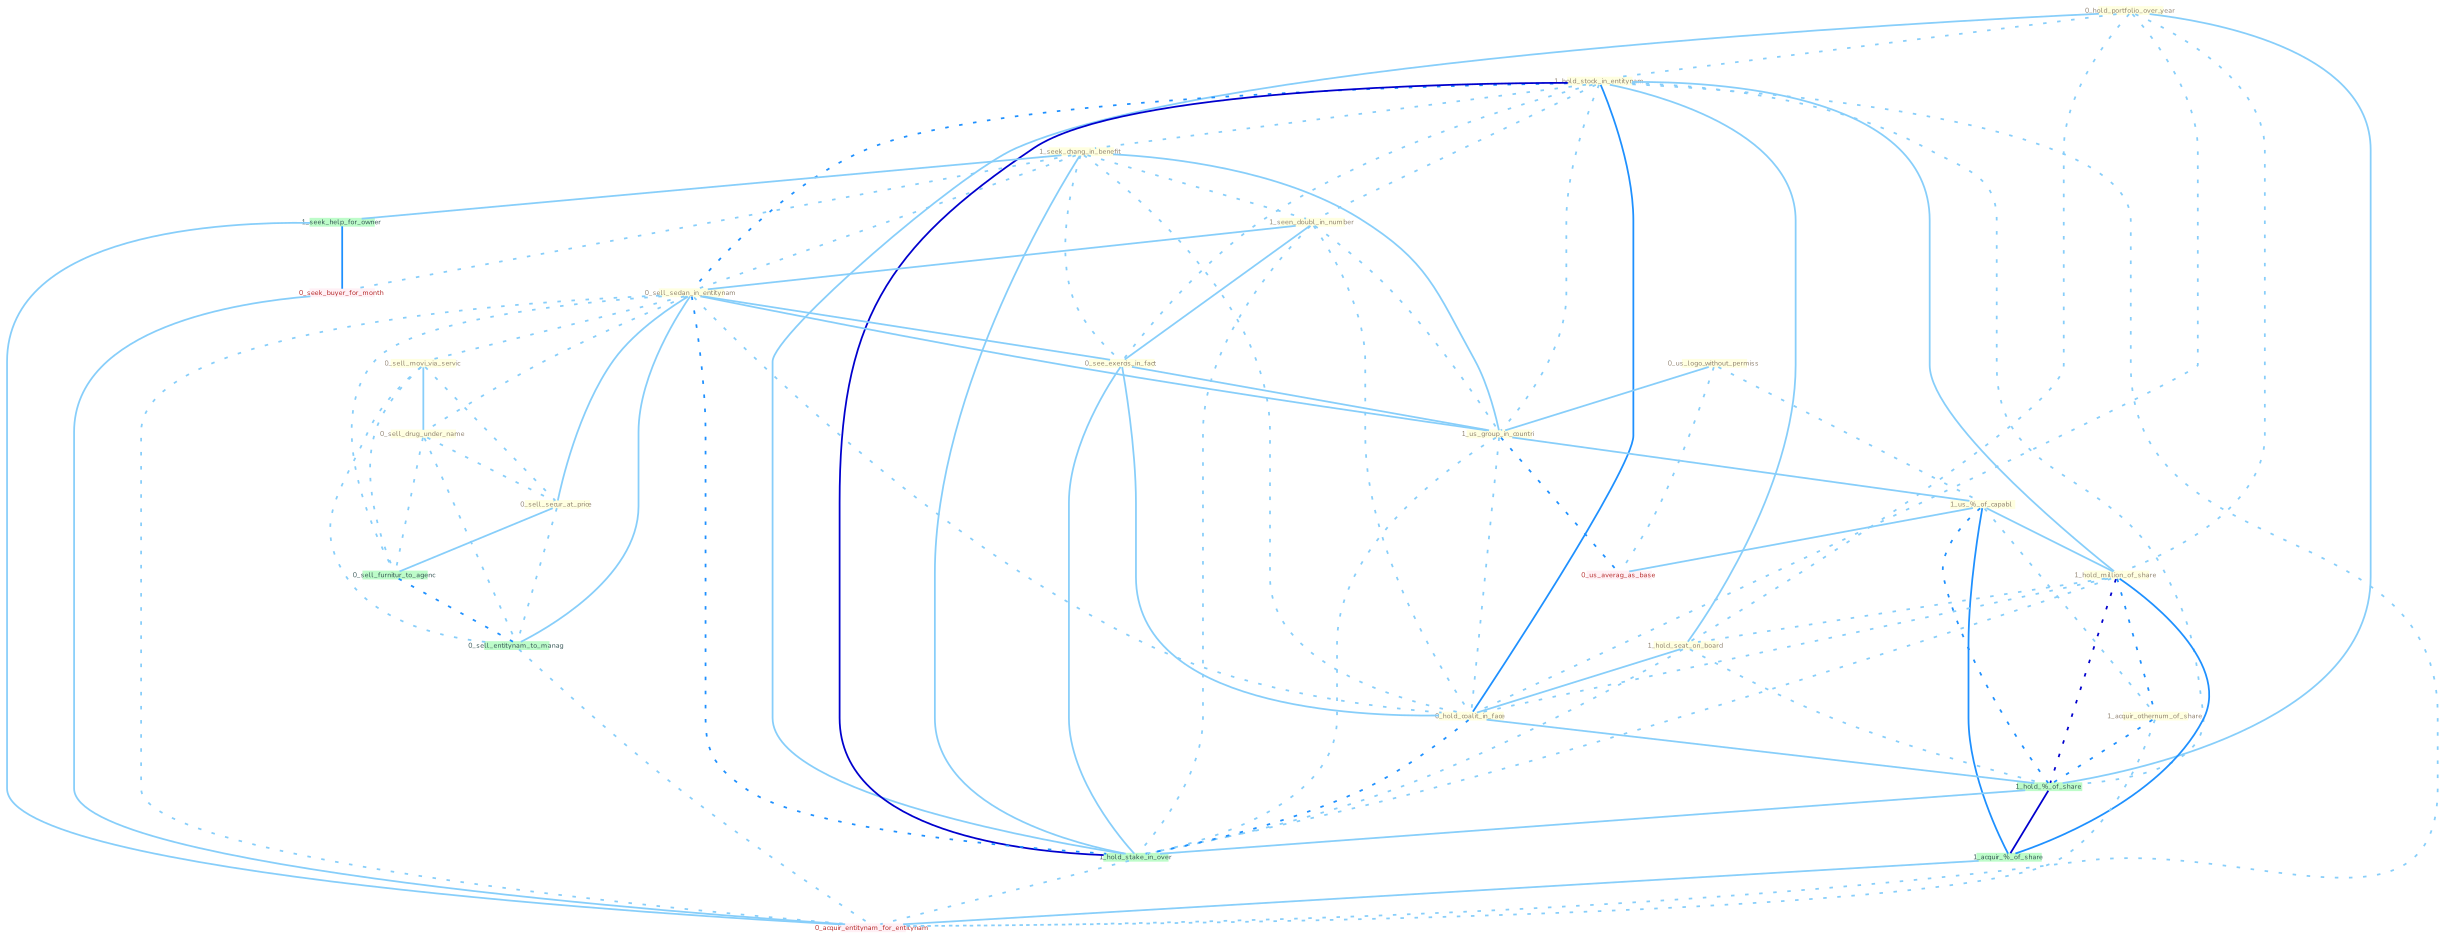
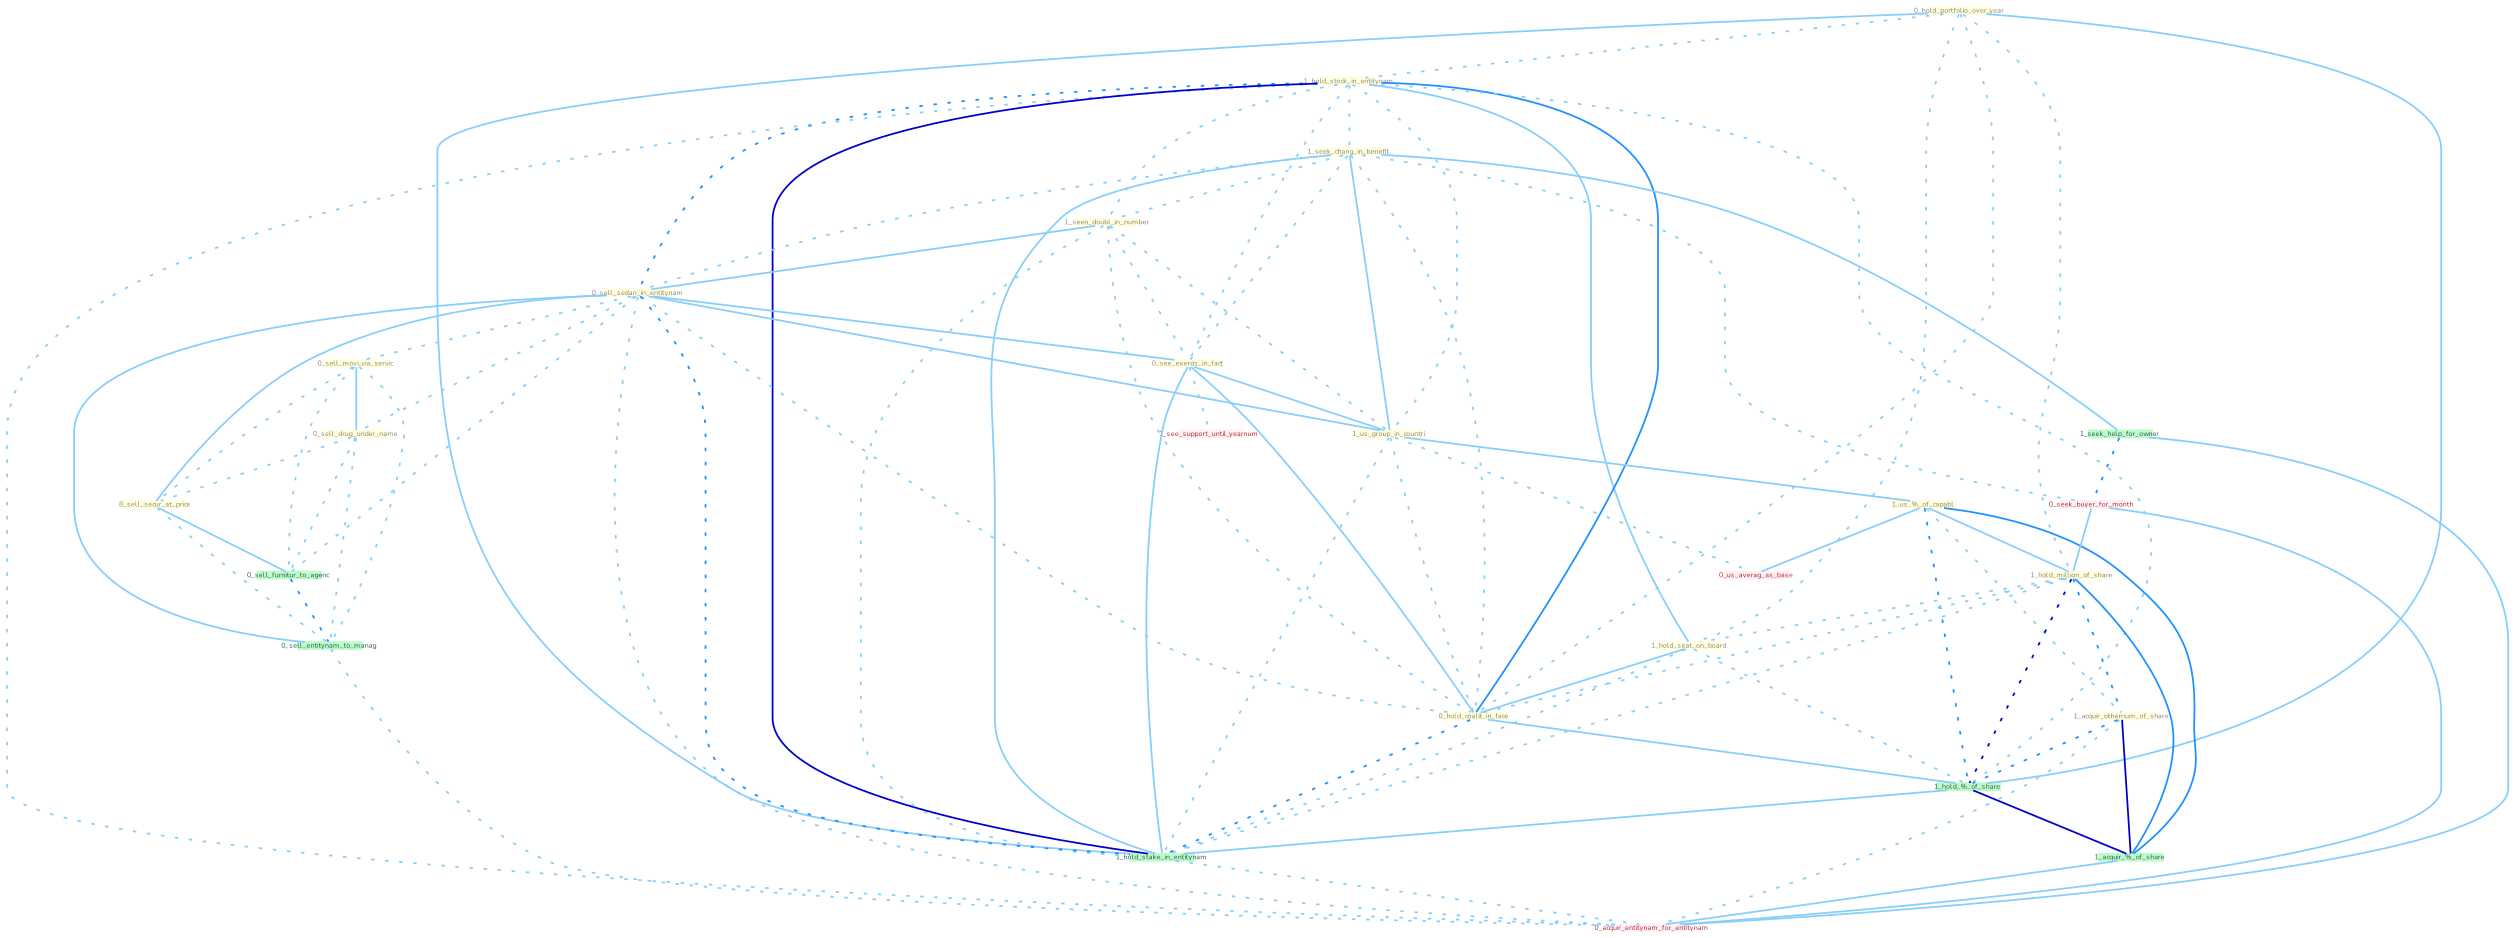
(1930, 253) -> (2084, 535)
(342, 257) -> (2102, 478)
(1208, 299) -> (1148, 293)
(1714, 363) -> none
none -> (1210, 434)
(557, 504) -> (155, 504)
(1559, 504) -> (1573, 505)
none -> (2126, 787)
(1136, 857) -> (1162, 857)
